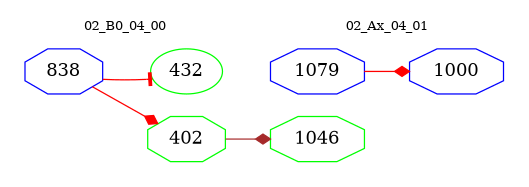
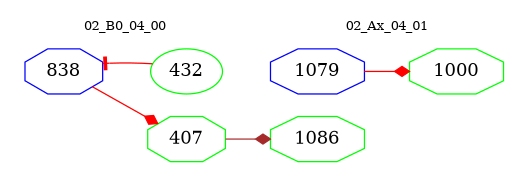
(457, 71) -> (457, 71)
(125, 80) -> (131, 63)
(187, 139) -> (187, 139)
(317, 139) -> (317, 139)
